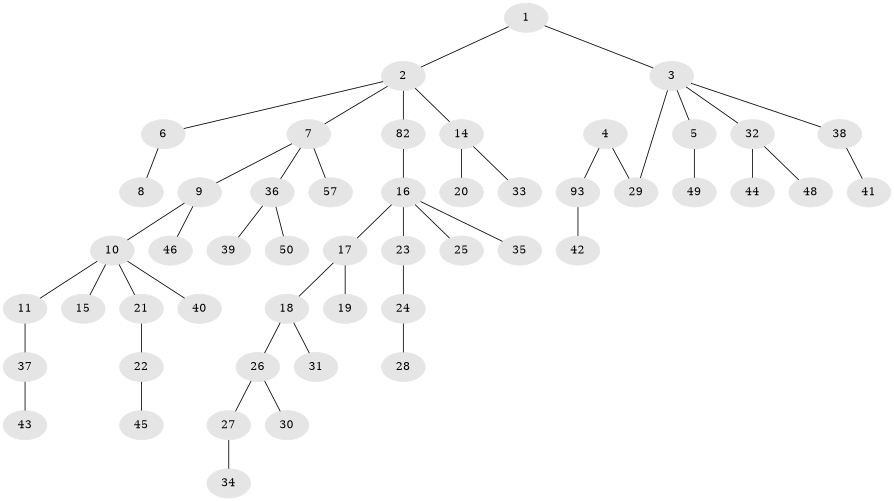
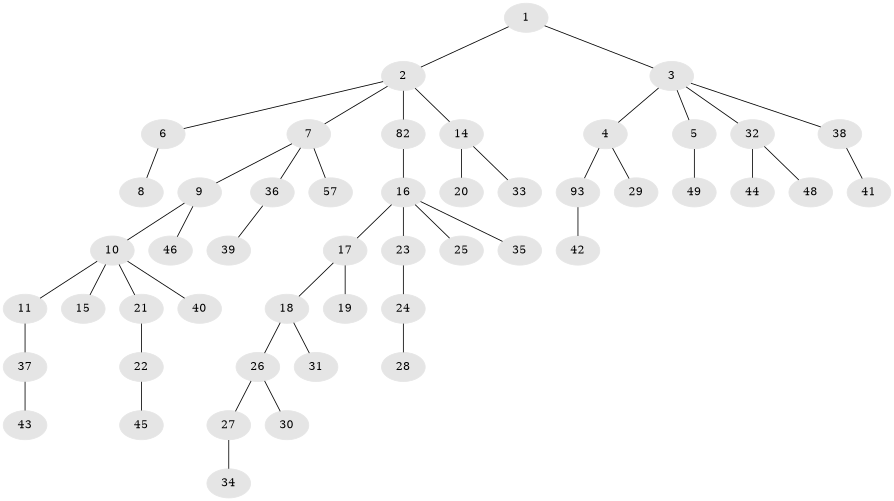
(654, 134) -> (638, 105)
(287, 251) -> none
